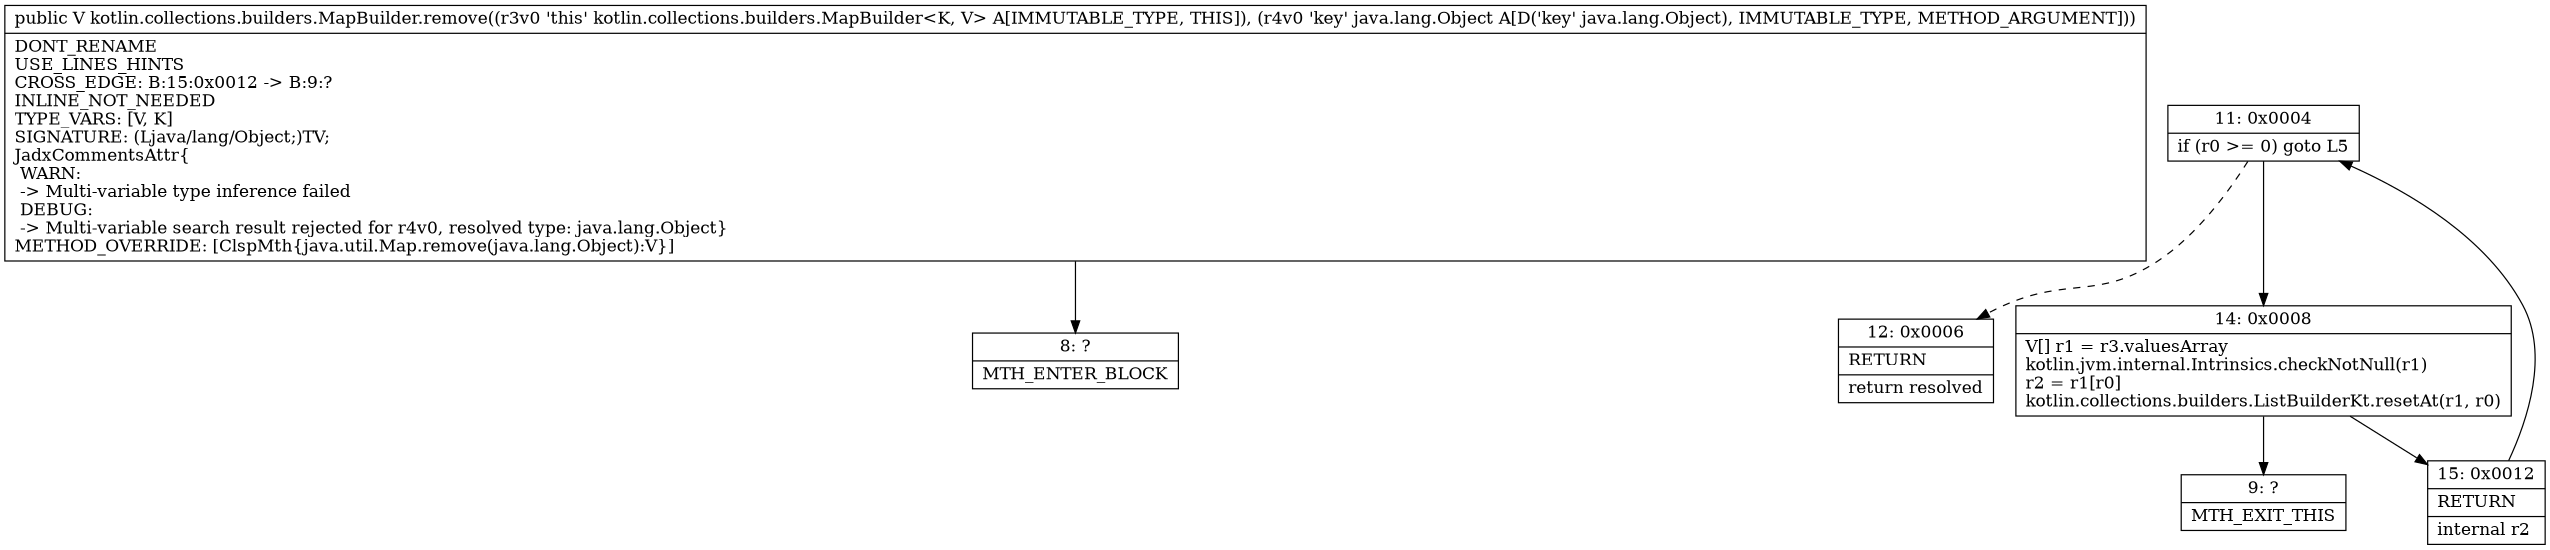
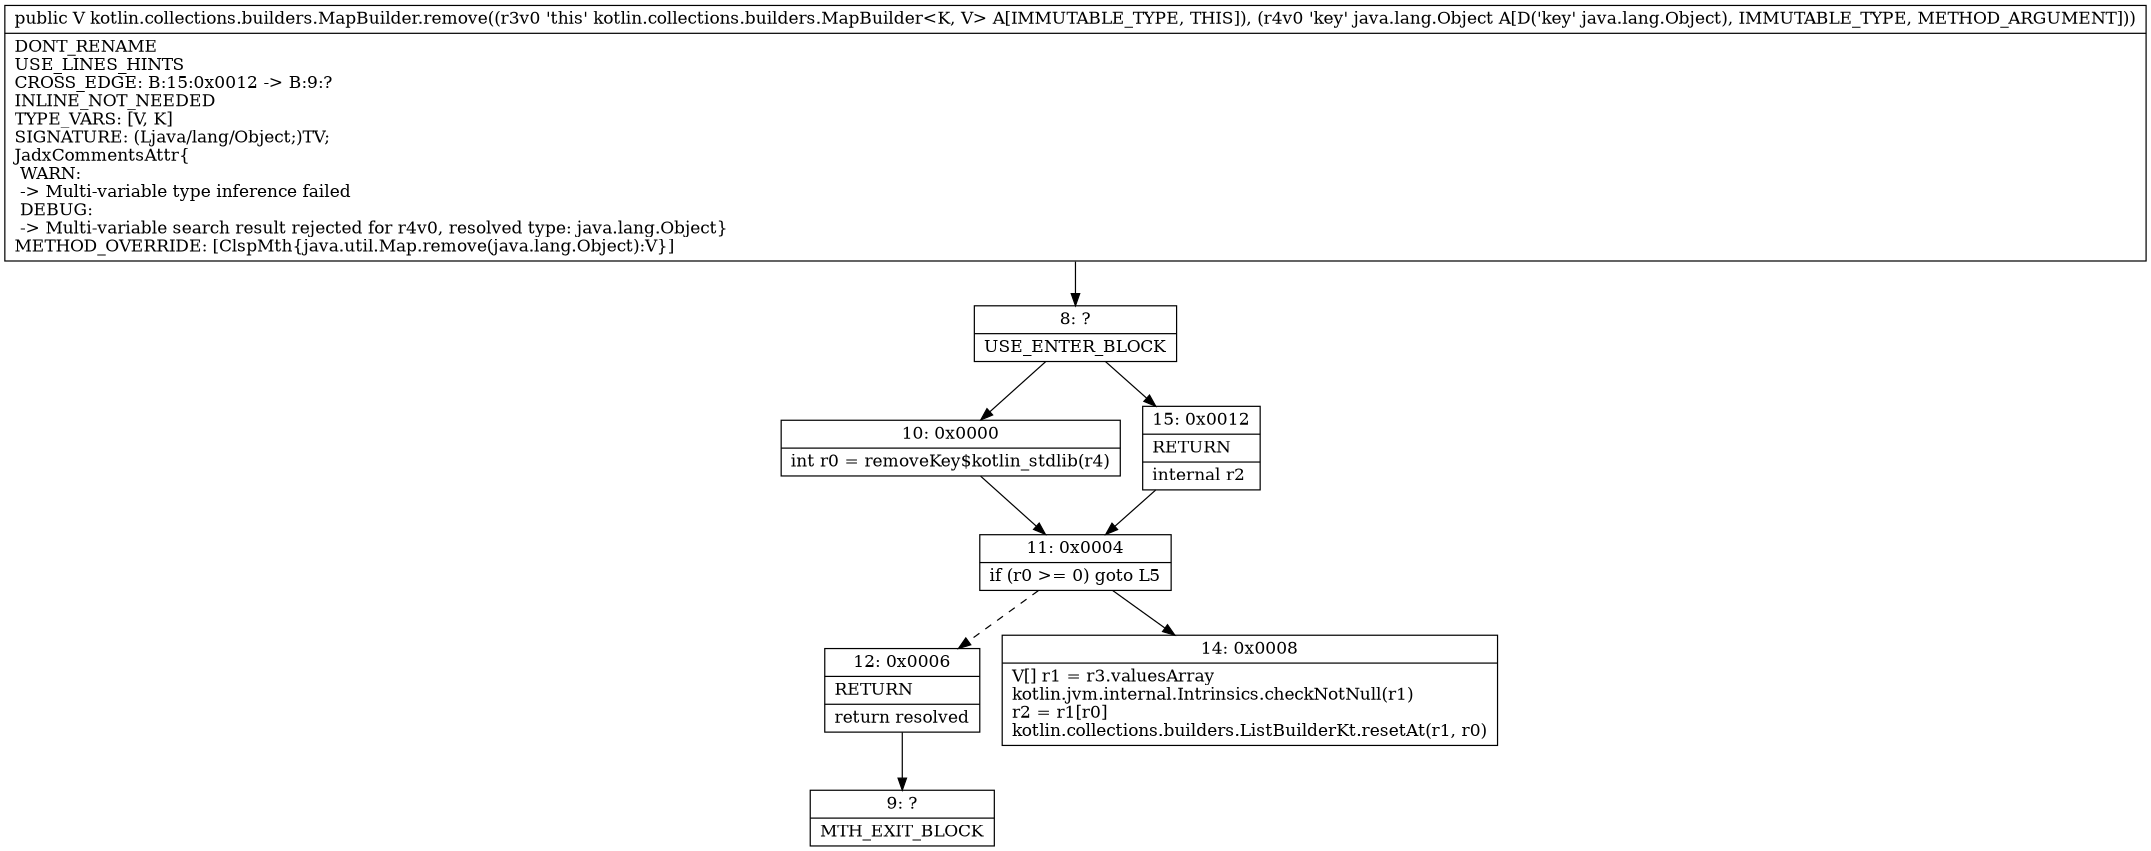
(1075, 374) -> (1075, 347)
(2383, 437) -> (1126, 380)
(2264, 439) -> (902, 755)
none -> (951, 448)
(2264, 516) -> (902, 831)
